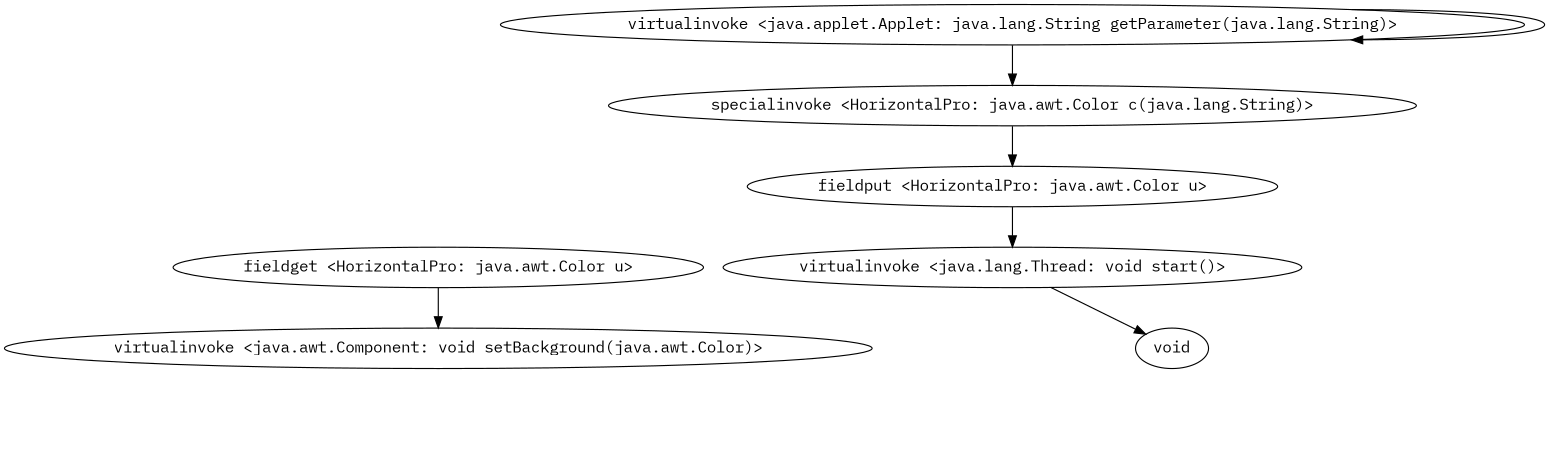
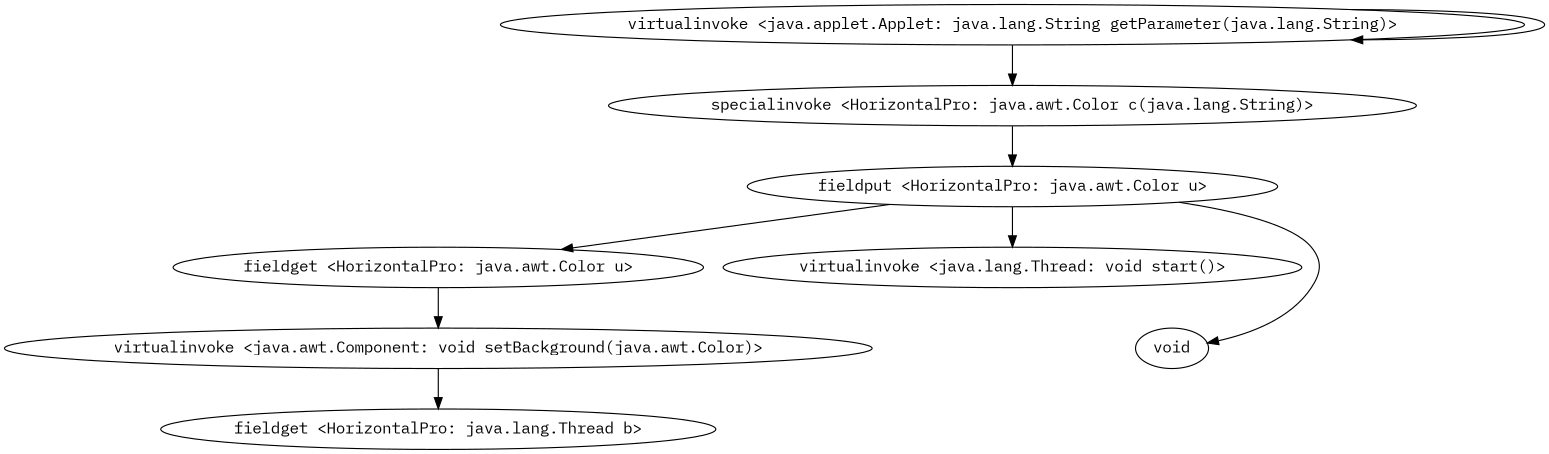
none -> (731, 226)
(1093, 308) -> (1315, 252)
none -> (438, 429)
